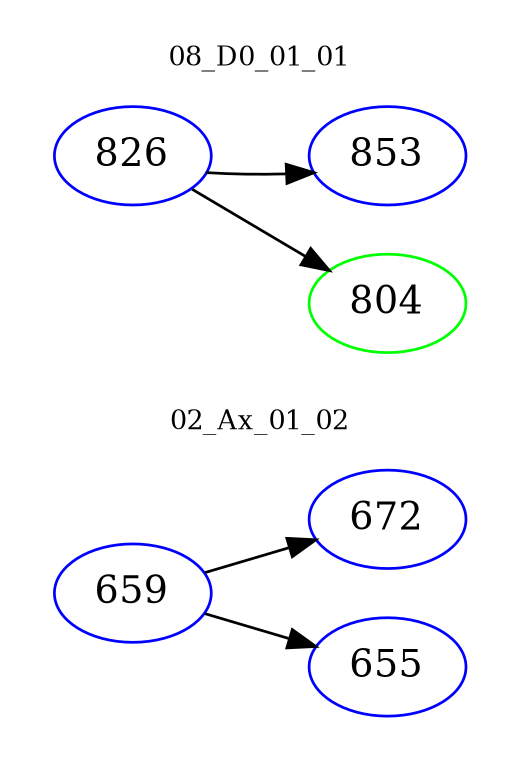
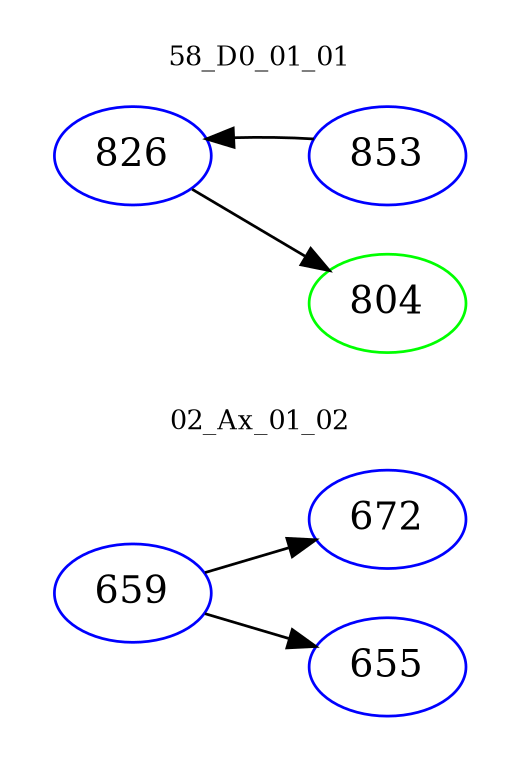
(260, 59) -> (260, 59)
(246, 174) -> (274, 137)
